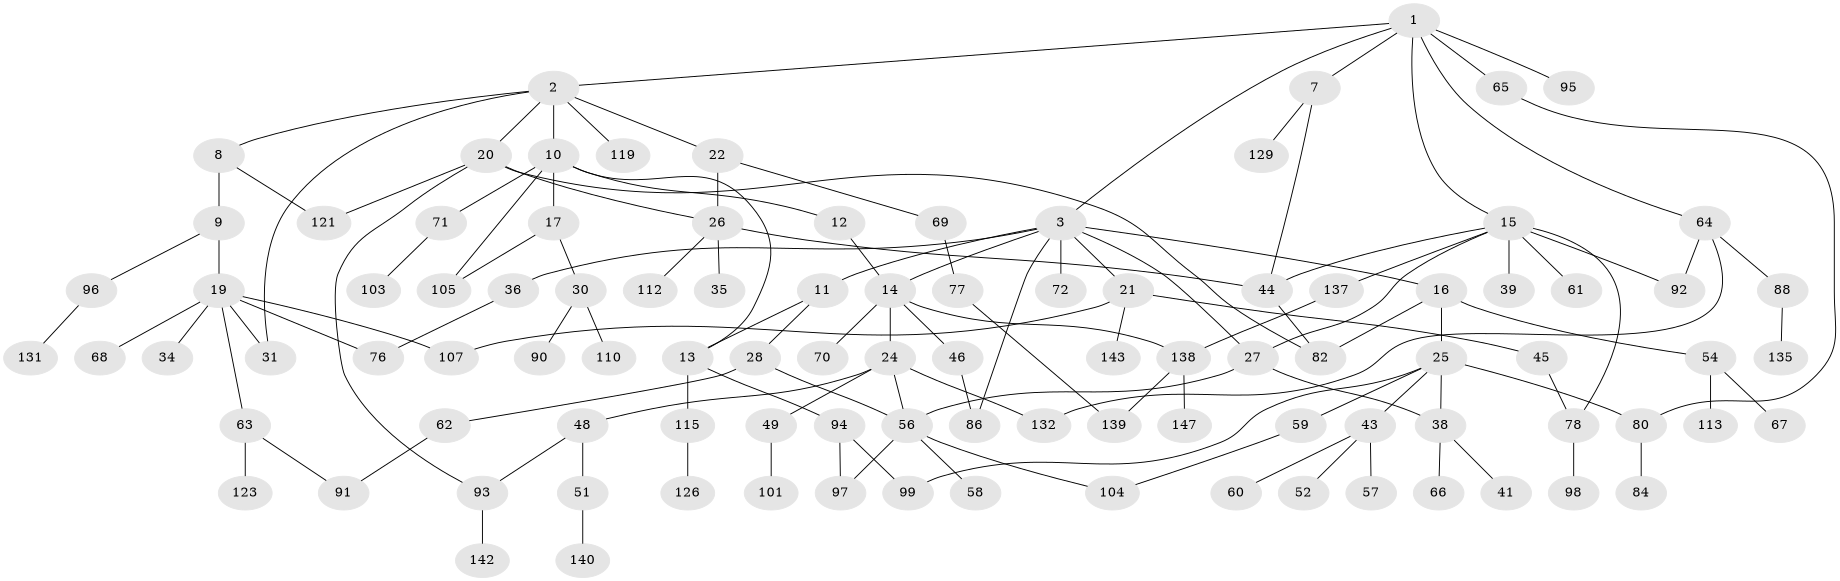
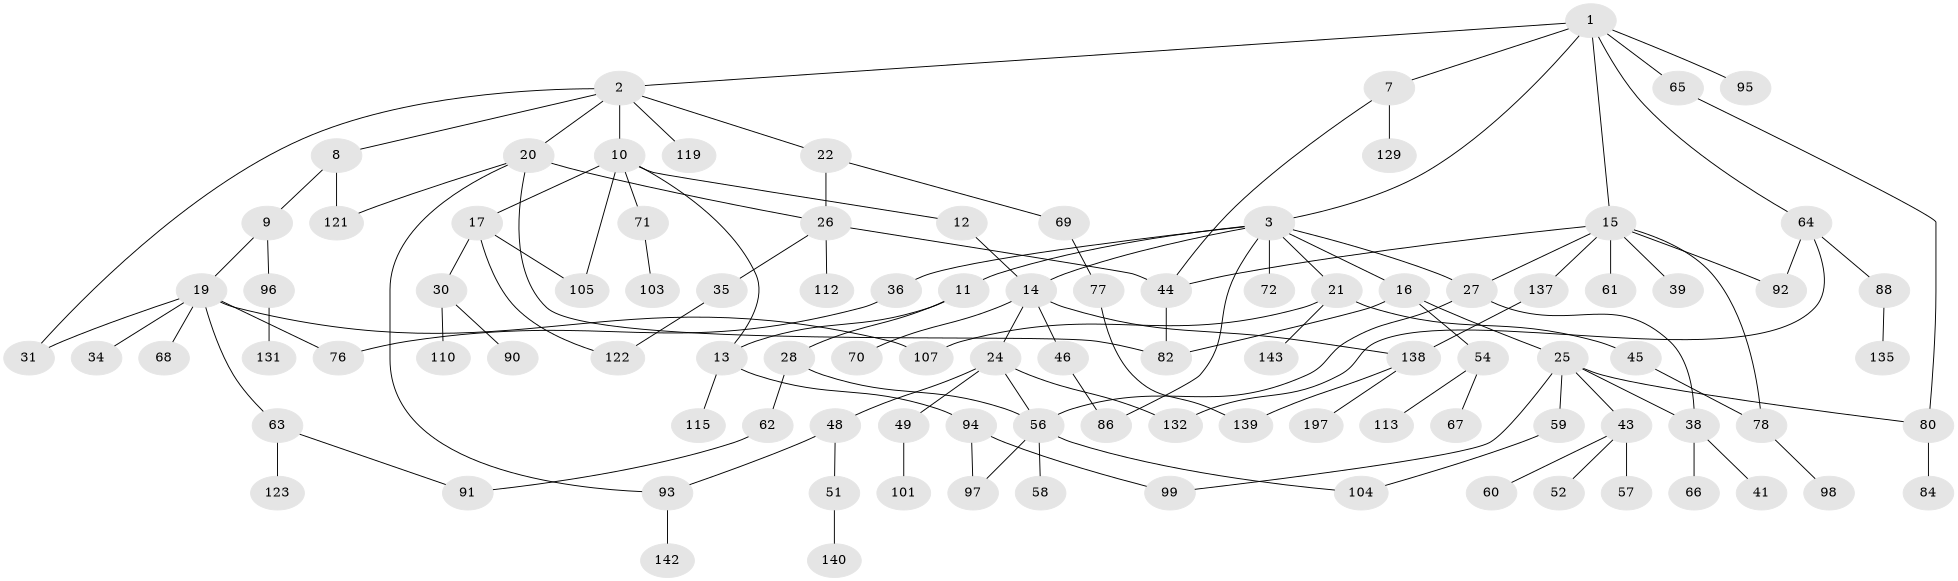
none -> (618, 358)
(1185, 426) -> (1316, 426)
(688, 493) -> none
